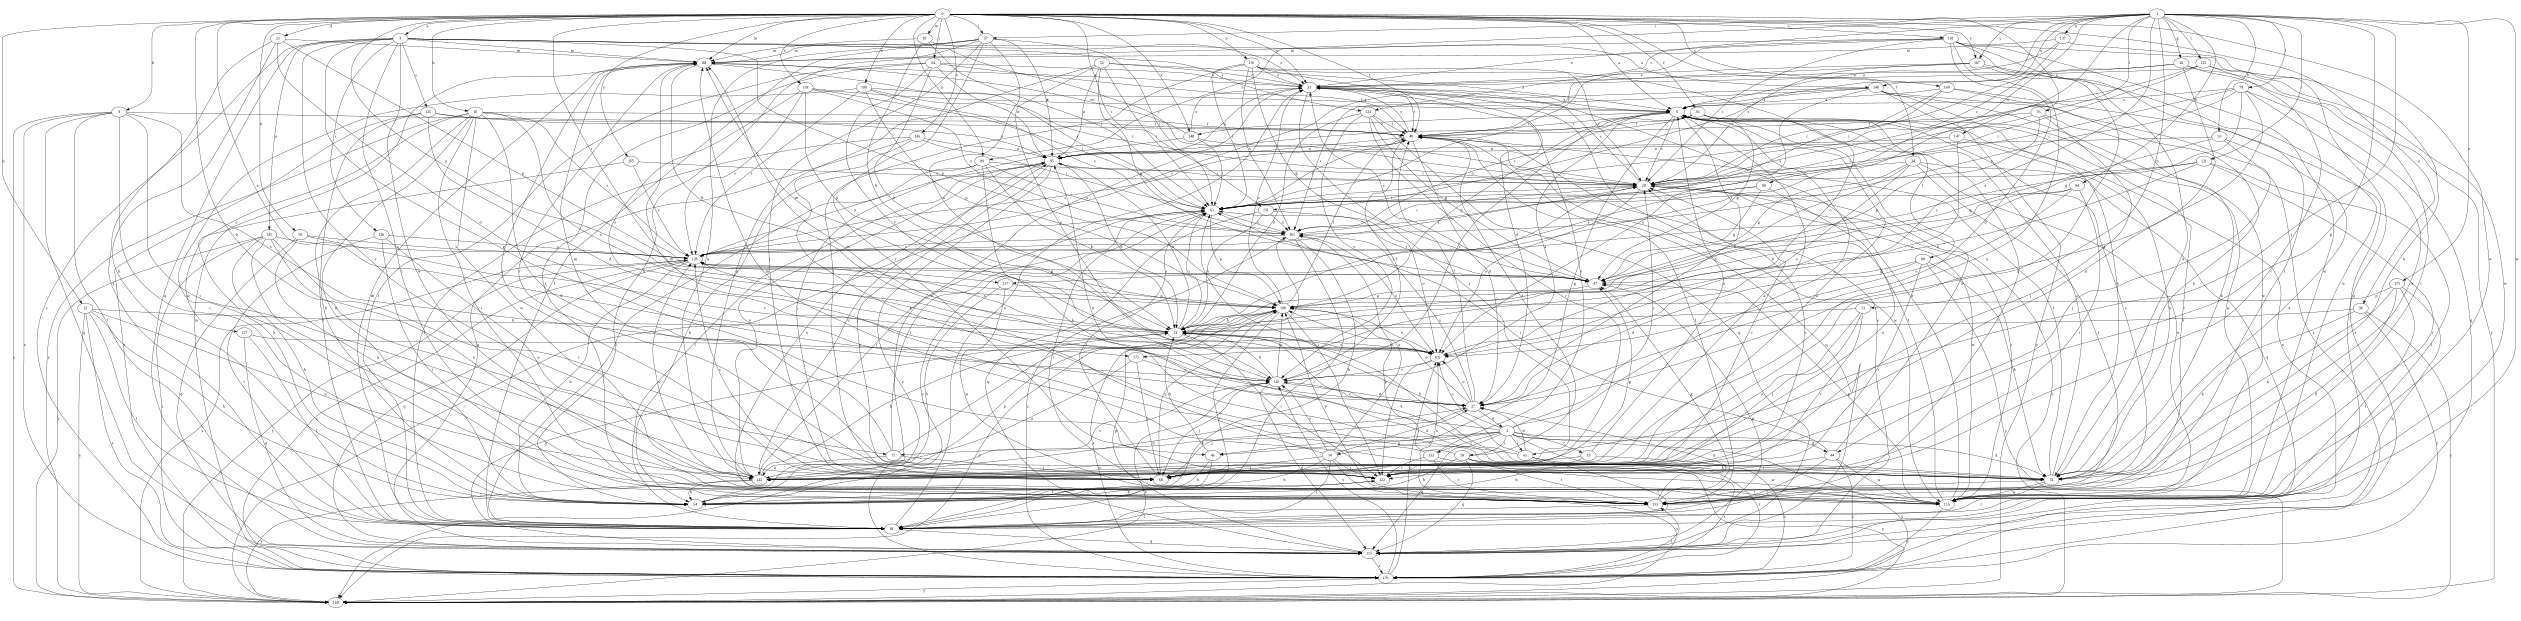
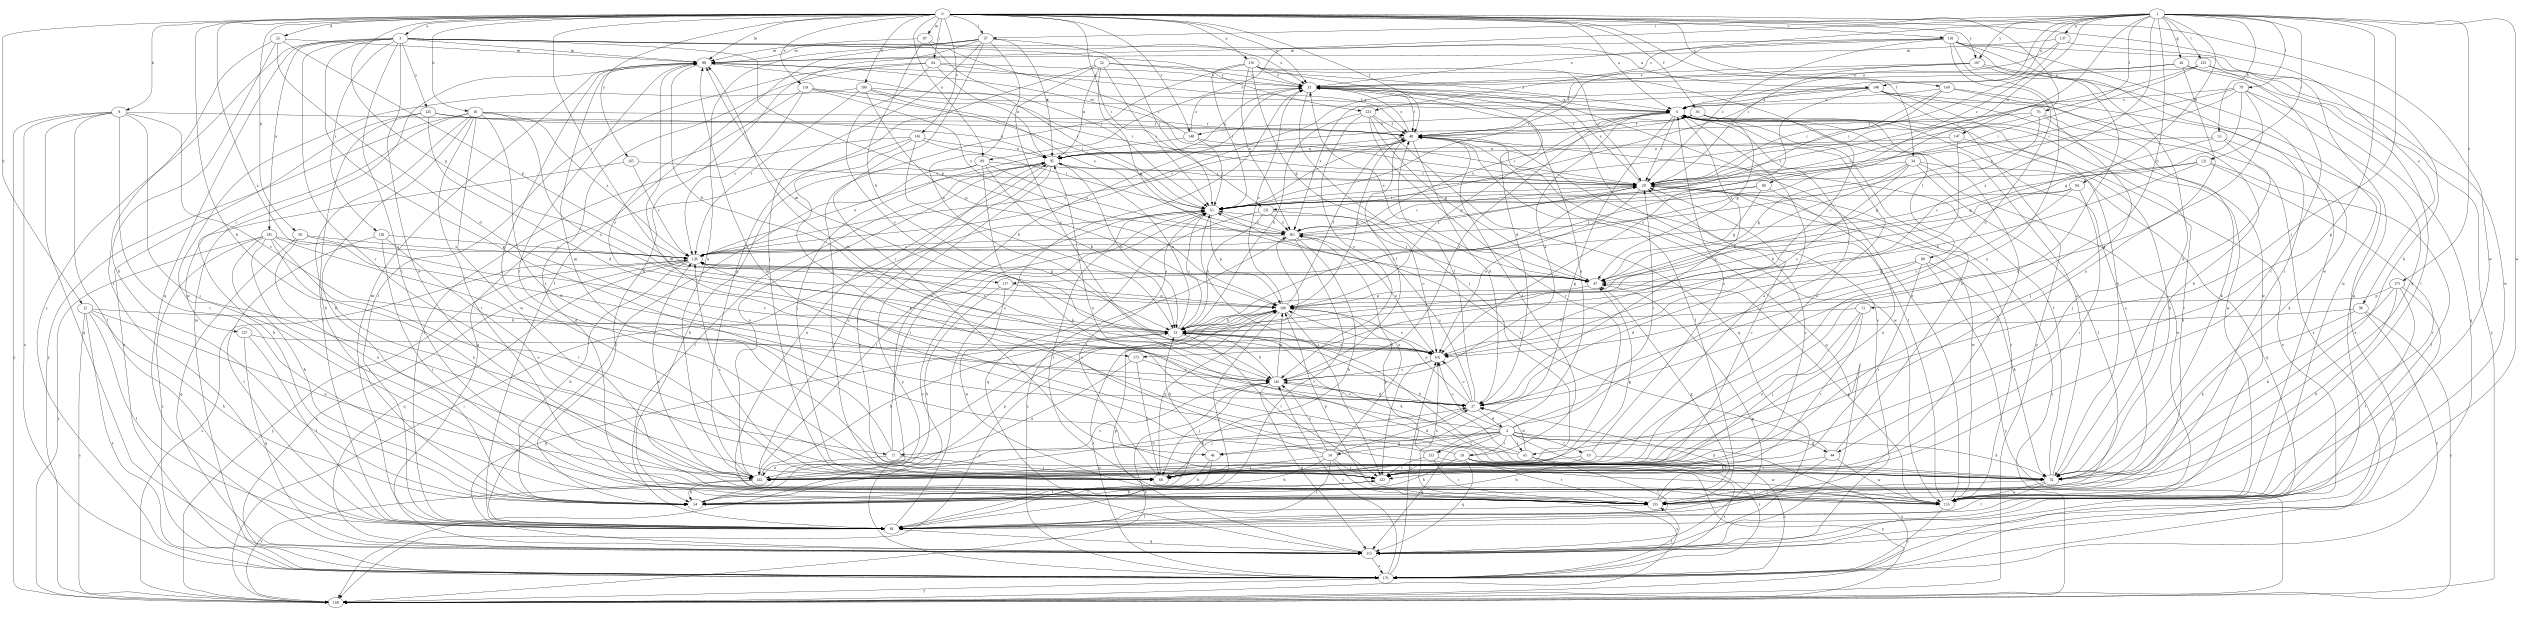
(940, 223) -> (1029, 243)
(992, 260) -> (1357, 222)
none -> (833, 358)
(1772, 569) -> none
